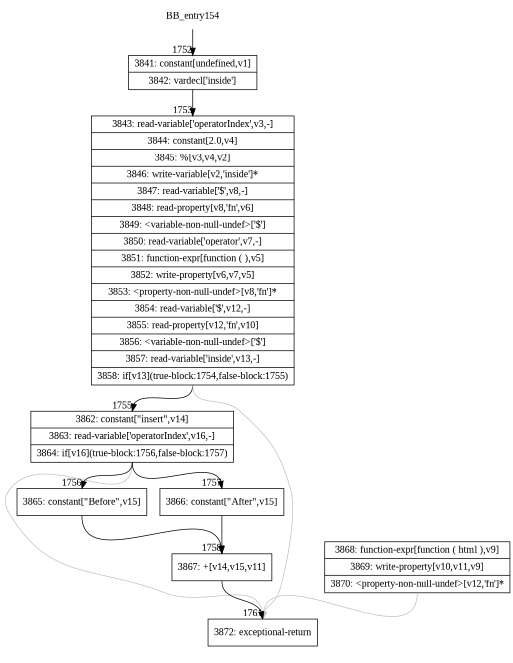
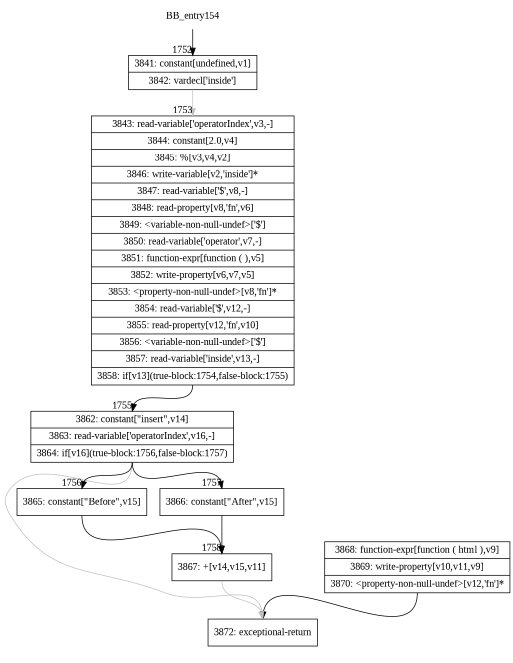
(193, 99) -> (193, 99)
(287, 478) -> none
(241, 600) -> (241, 600)
(344, 607) -> (344, 607)
